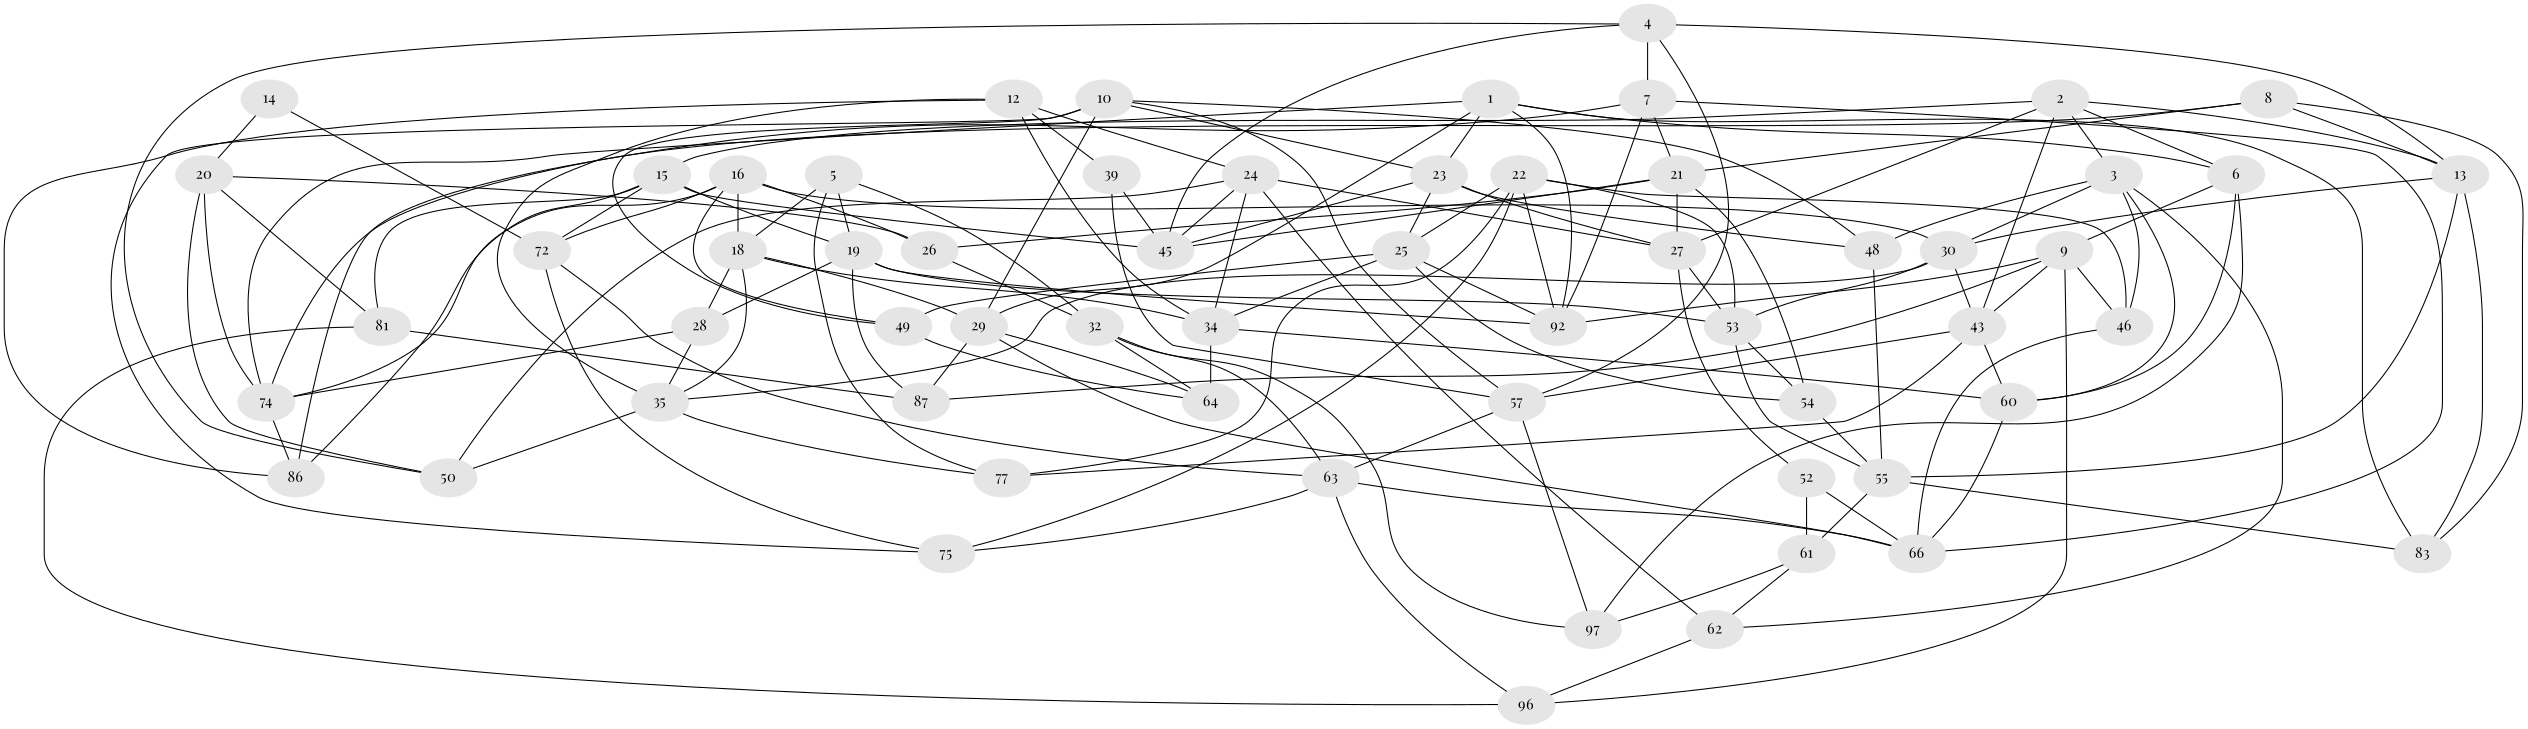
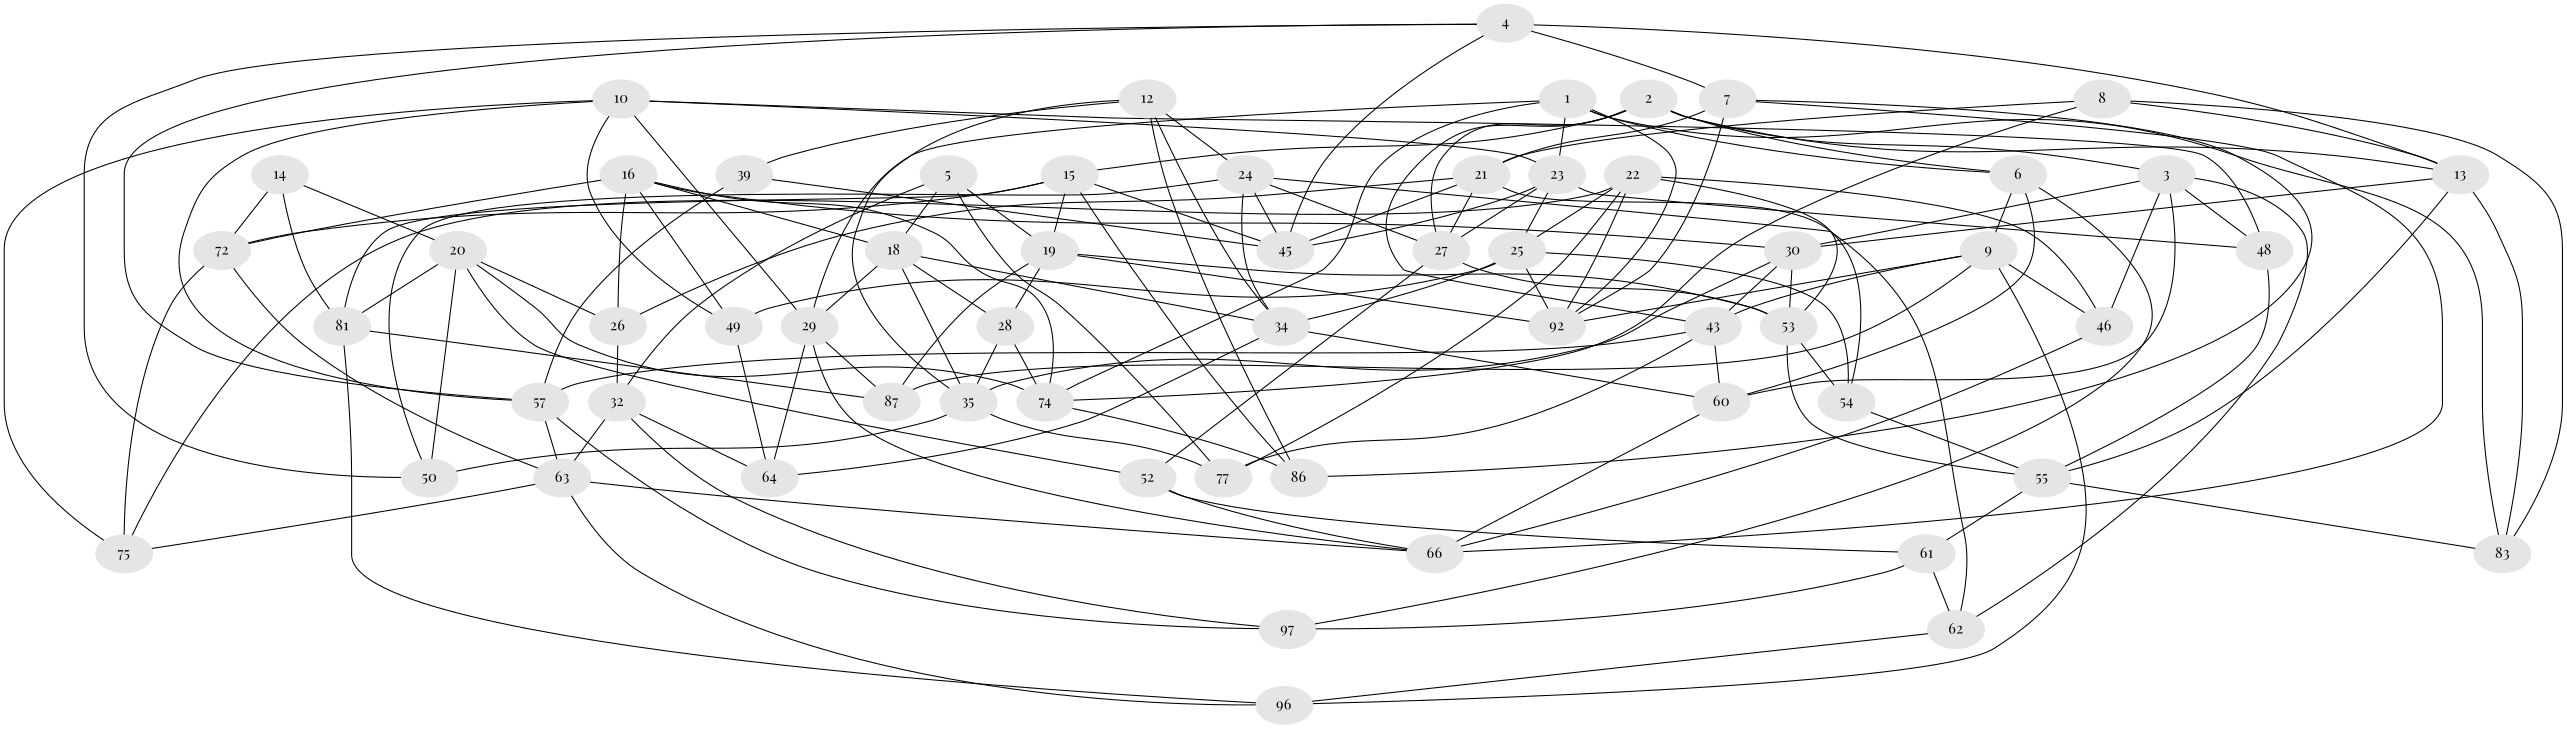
none -> (299, 254)
none -> (775, 407)
